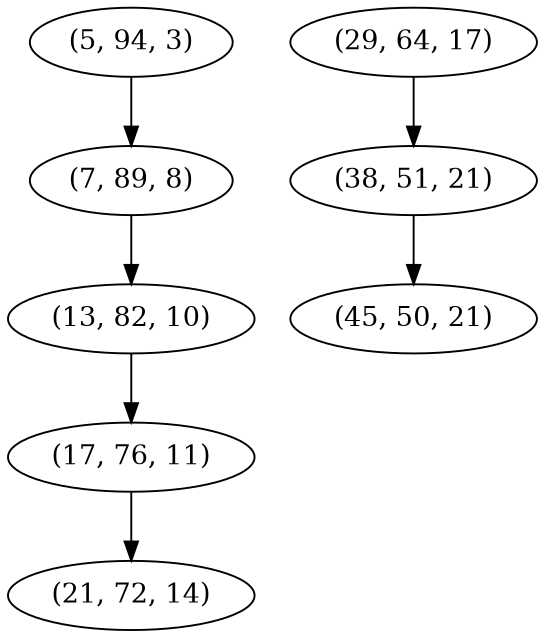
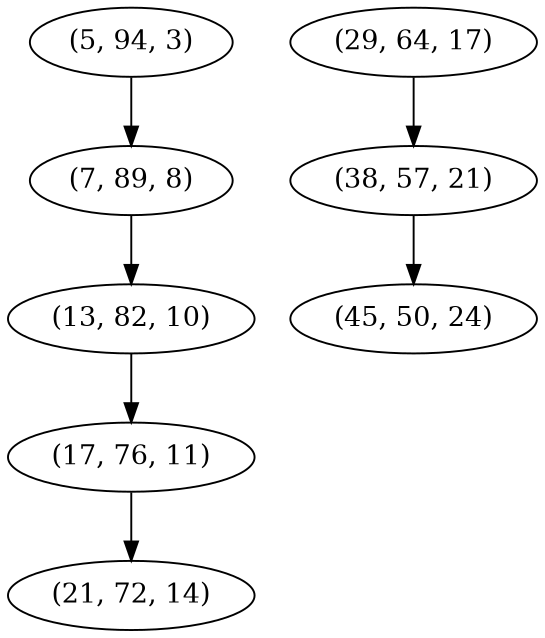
(414, 181) -> (414, 181)
(414, 319) -> (414, 319)
